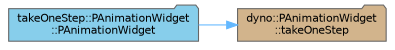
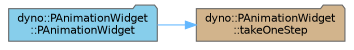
(104, 25) -> (83, 25)
